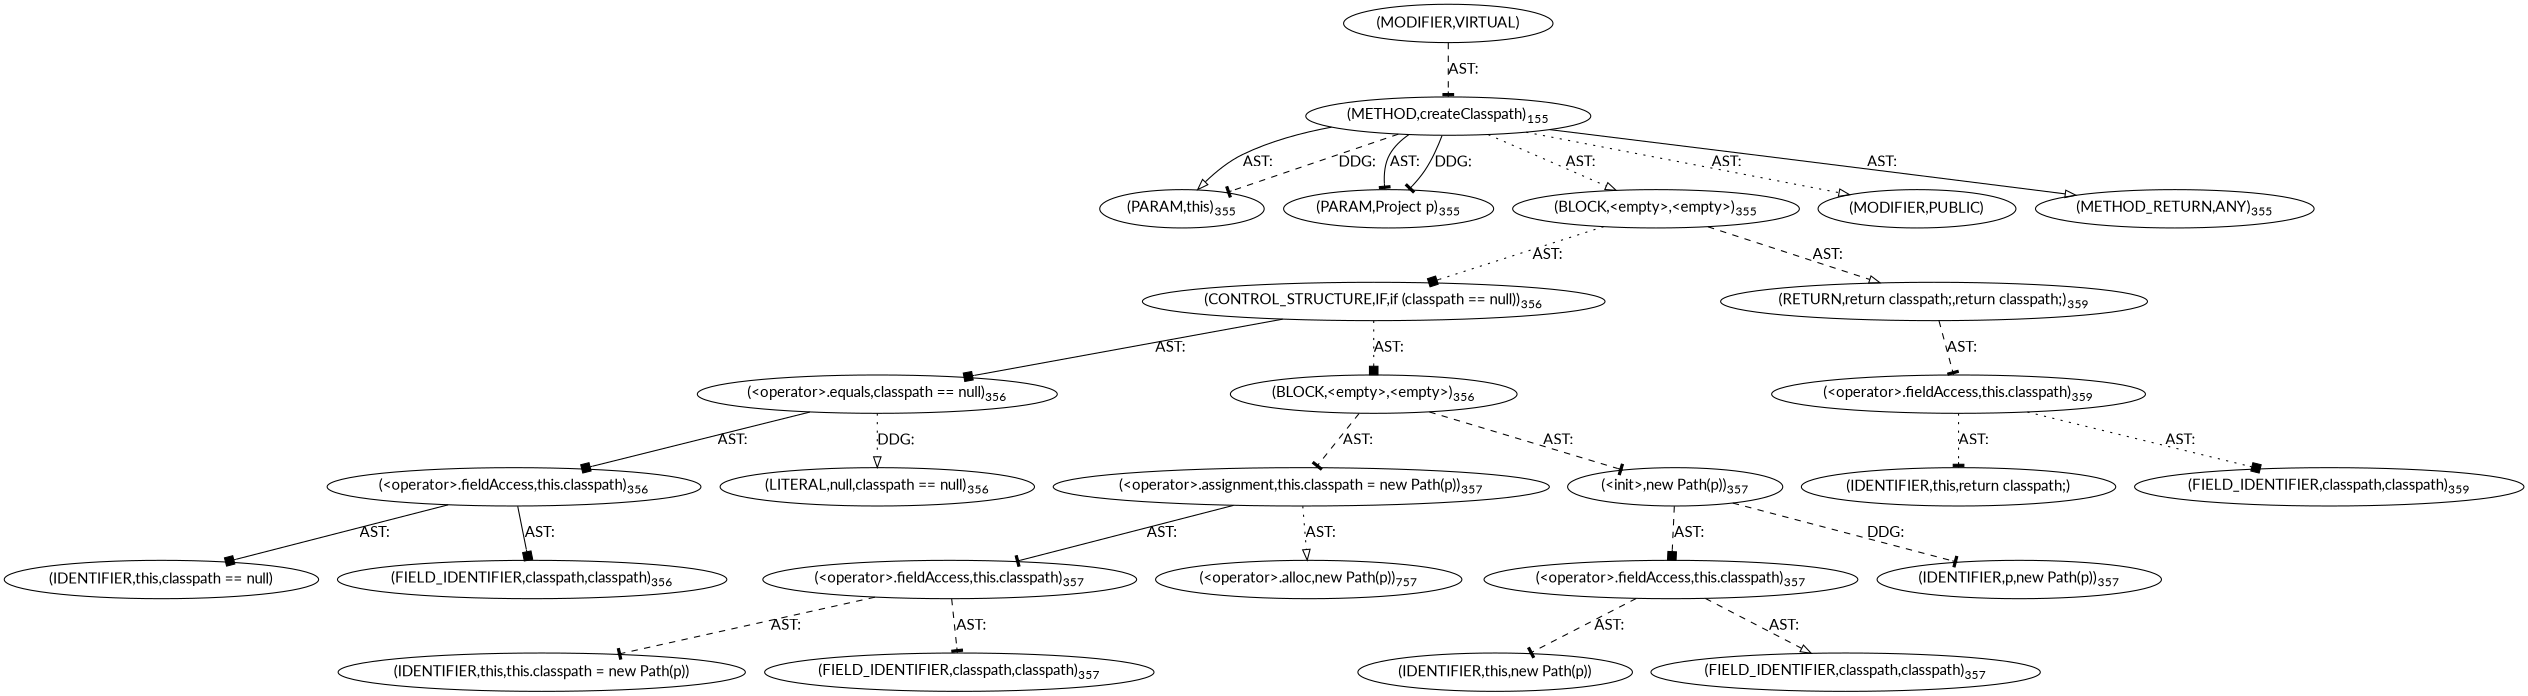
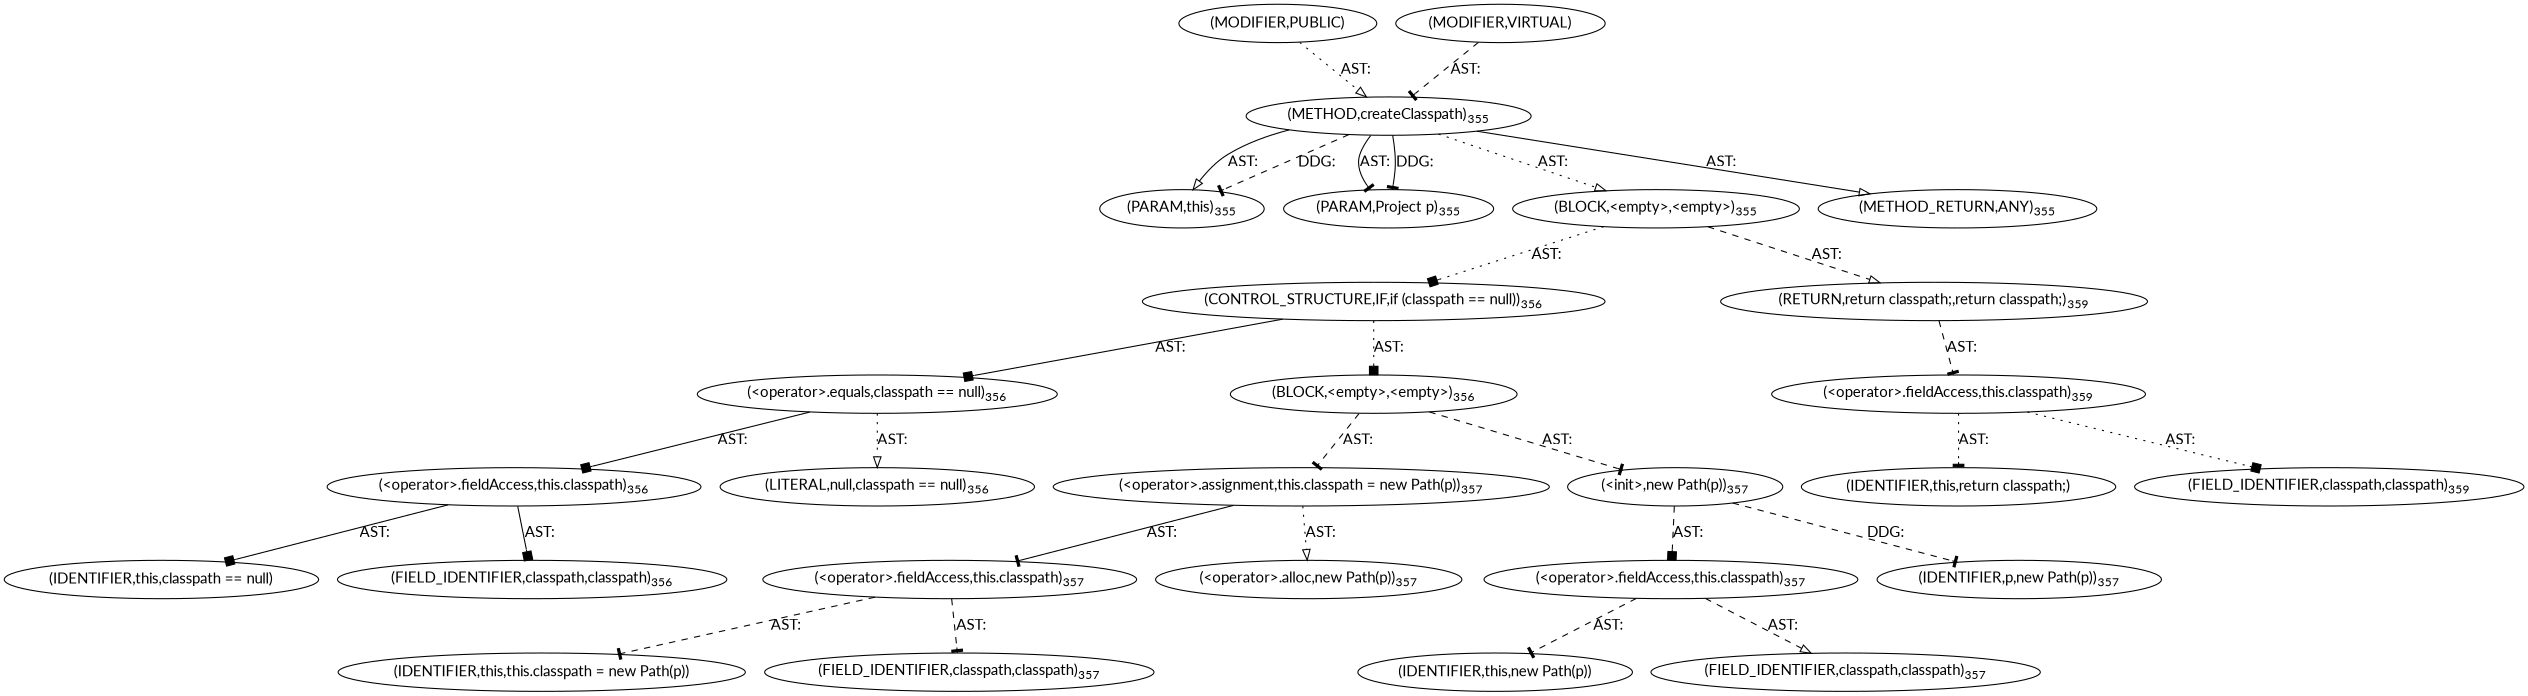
(1538, 115) -> (1479, 115)
(1682, 162) -> (1329, 66)
(899, 440) -> (895, 440)
(1407, 578) -> (1407, 578)
